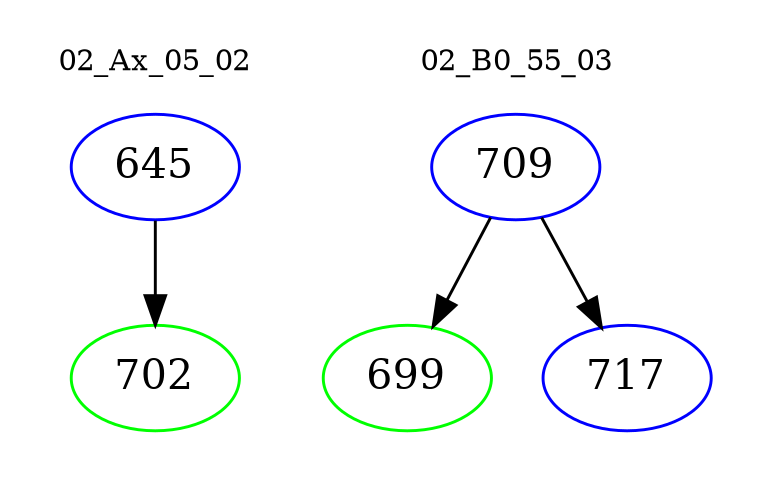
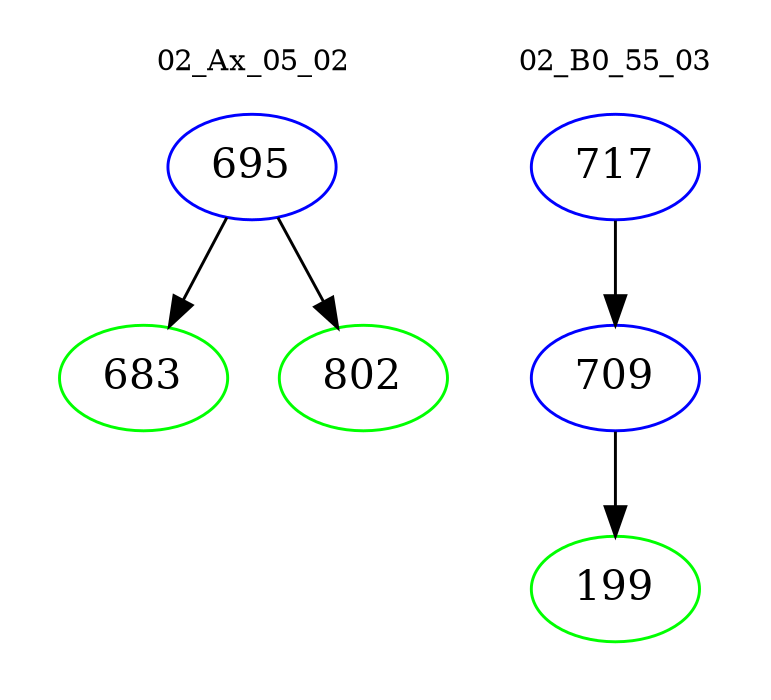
(155, 167) -> (252, 167)
(564, 259) -> (615, 258)
none -> (144, 378)
(155, 378) -> (363, 378)
(407, 378) -> (615, 589)
